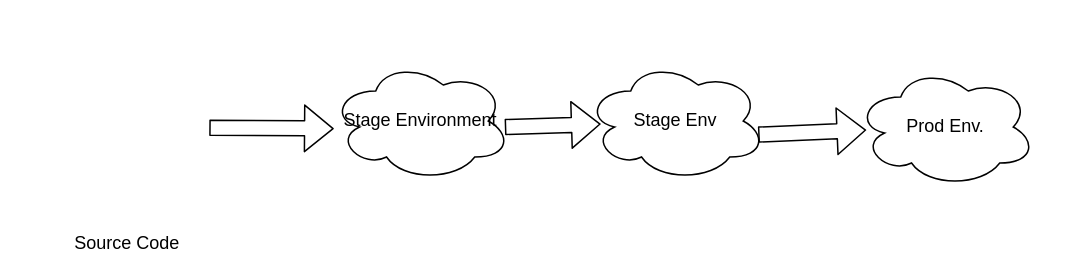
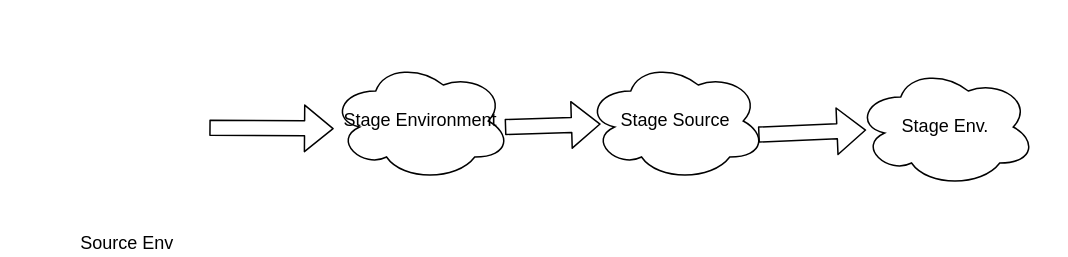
(676, 121) -> (676, 121)
(946, 127) -> (946, 127)
(128, 244) -> (128, 244)
